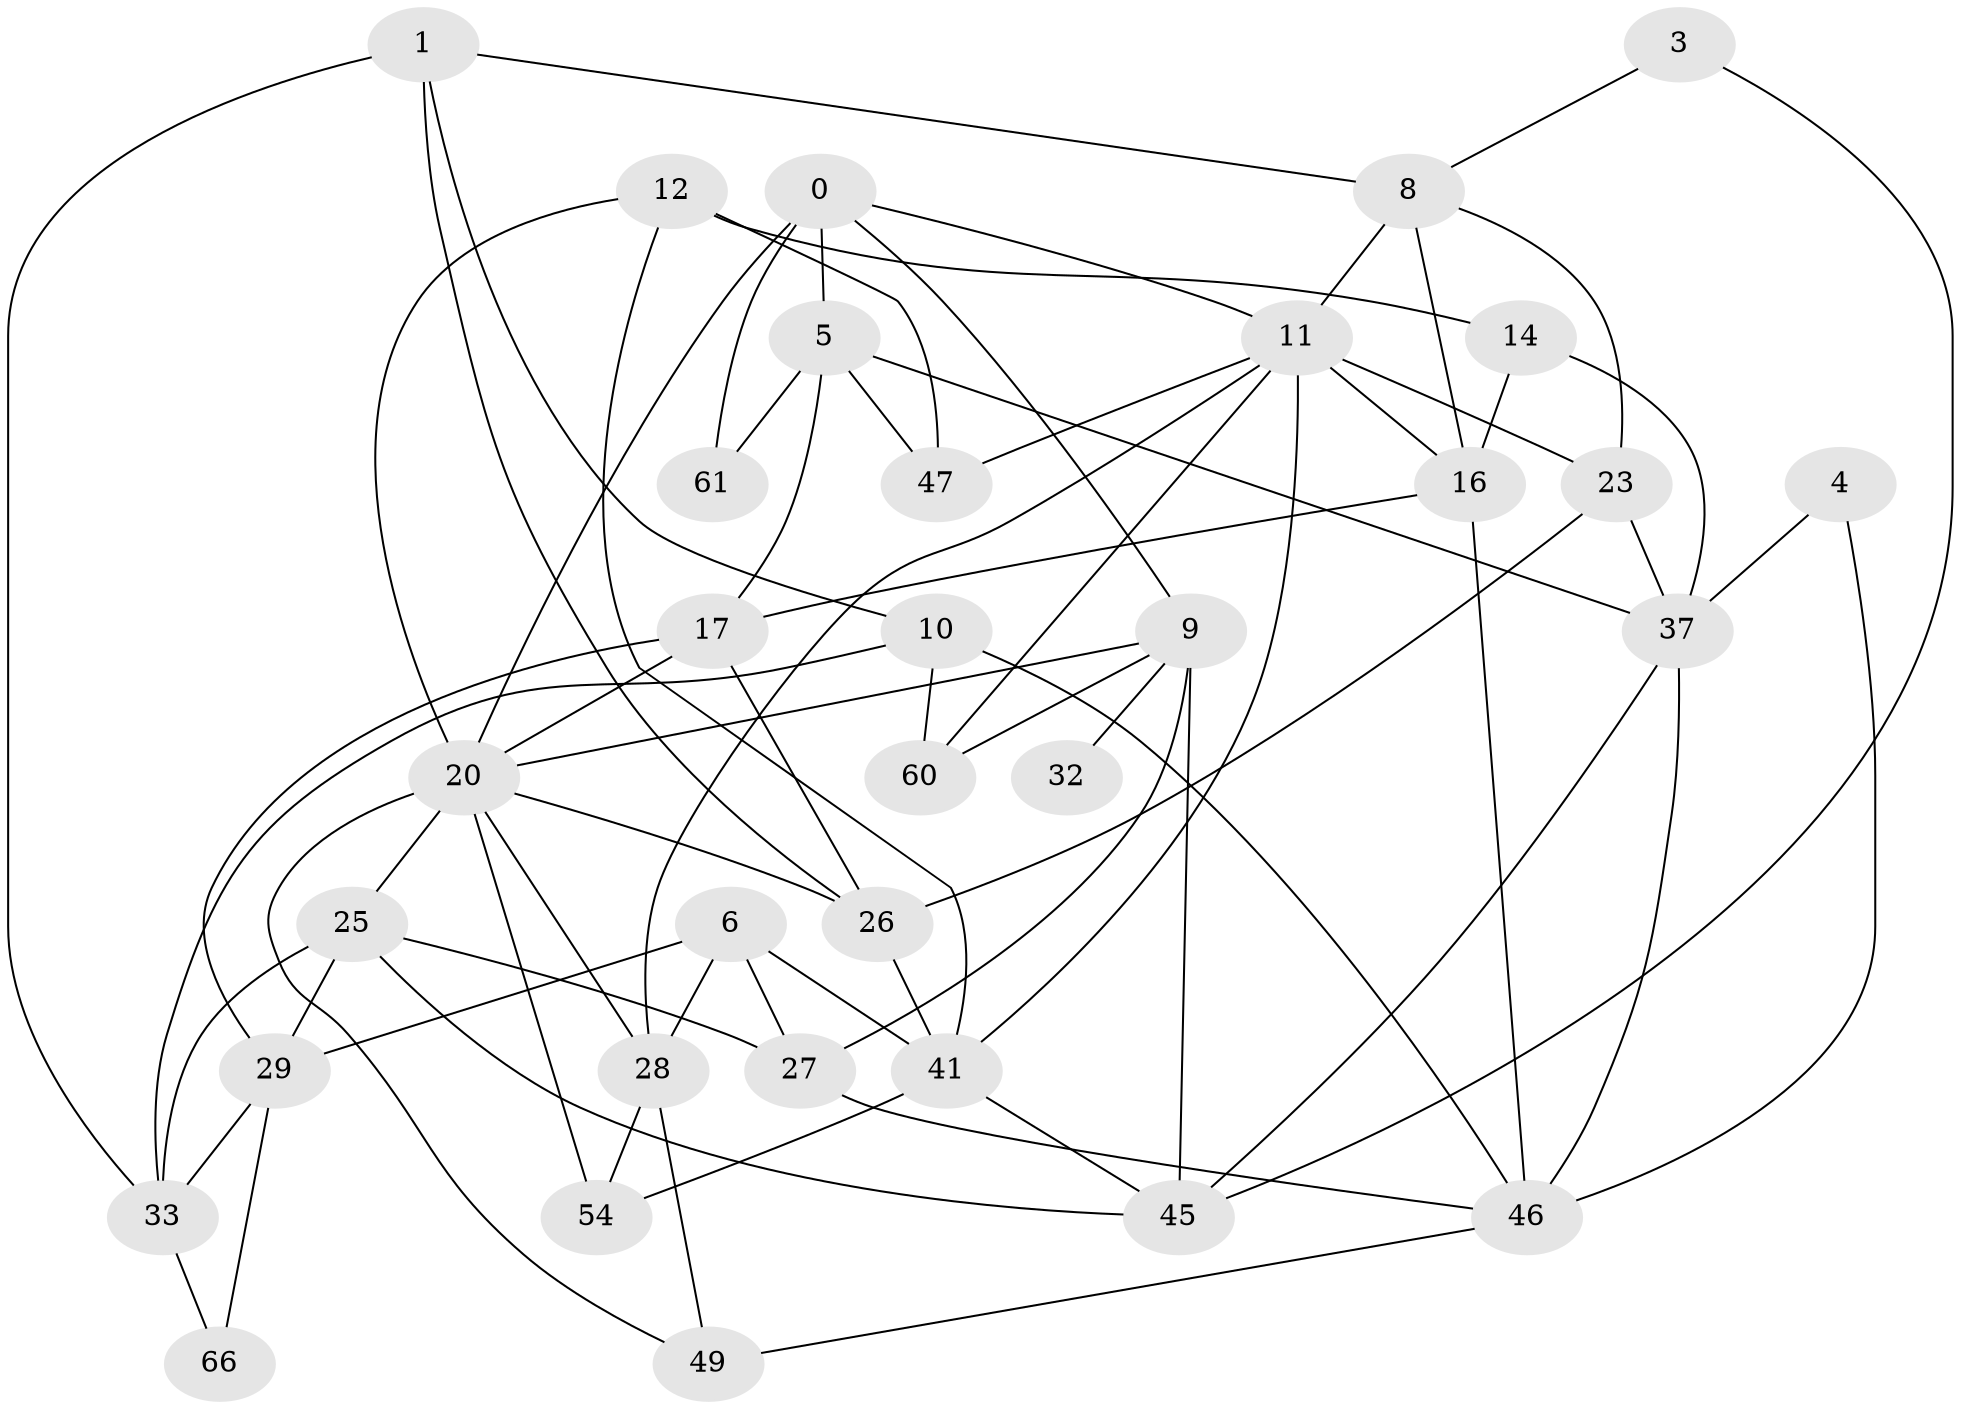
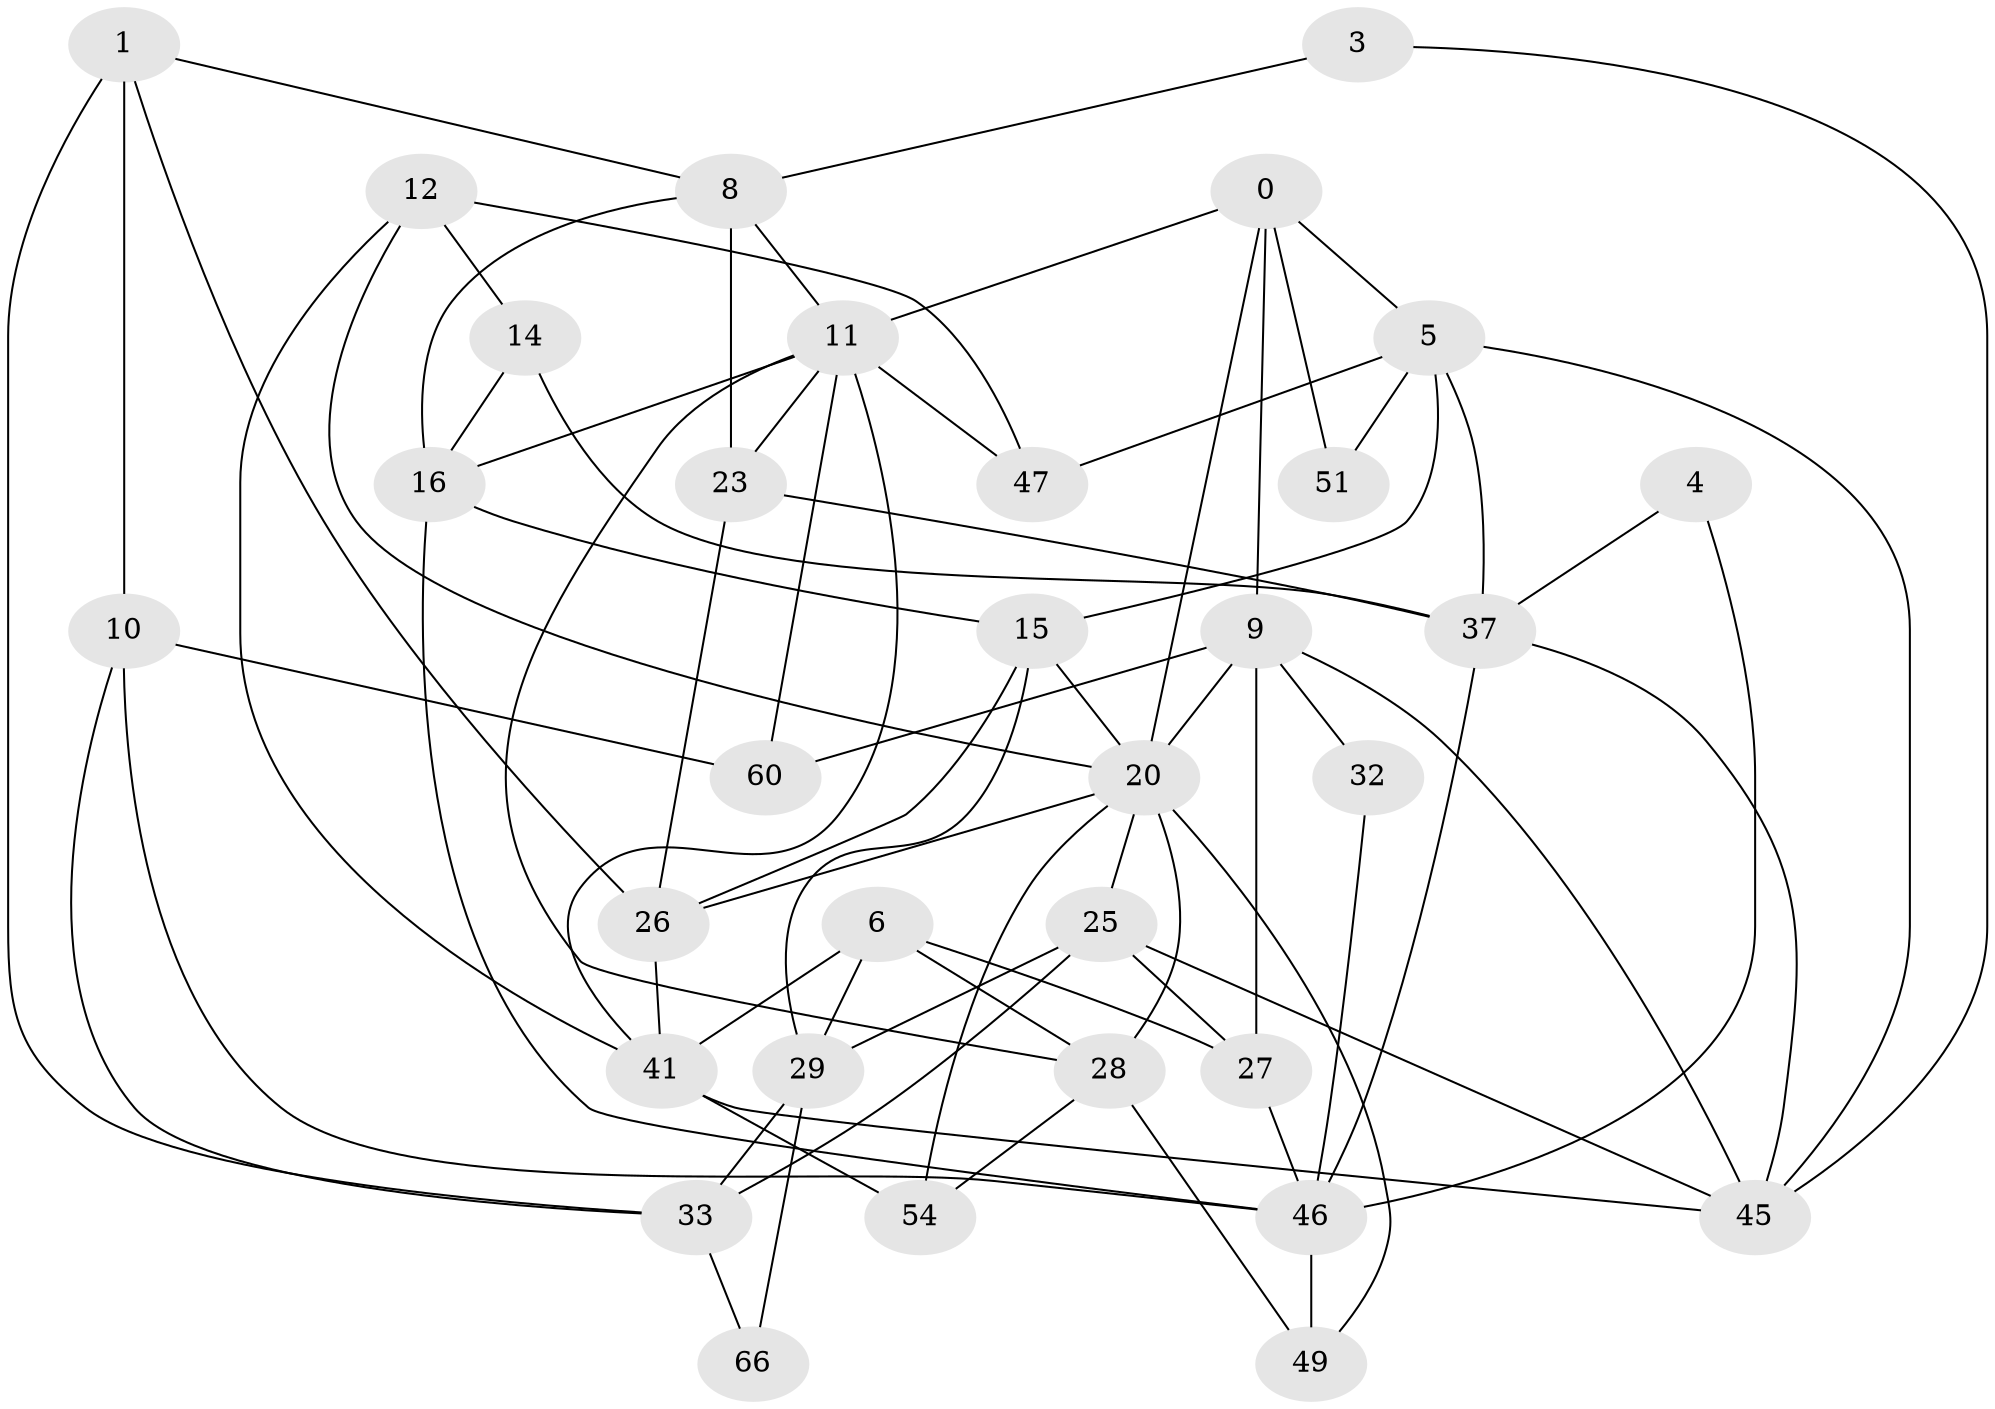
(713, 485) -> (1334, 485)
(713, 631) -> (1032, 631)
none -> (1910, 649)
none -> (1344, 998)
